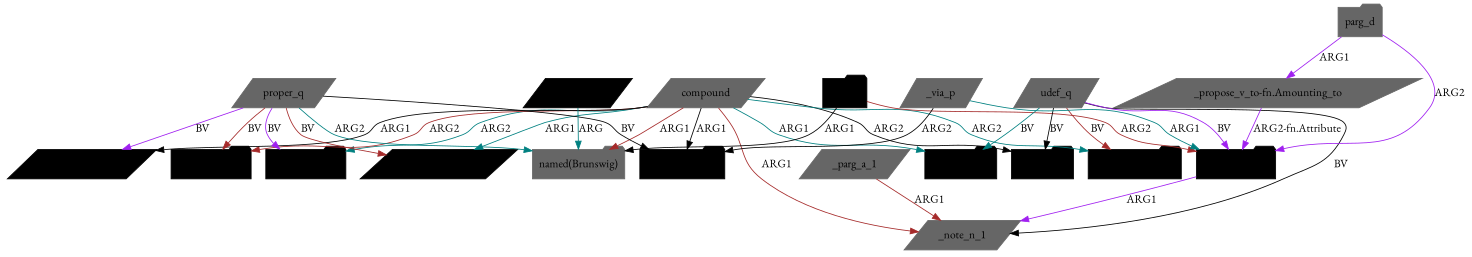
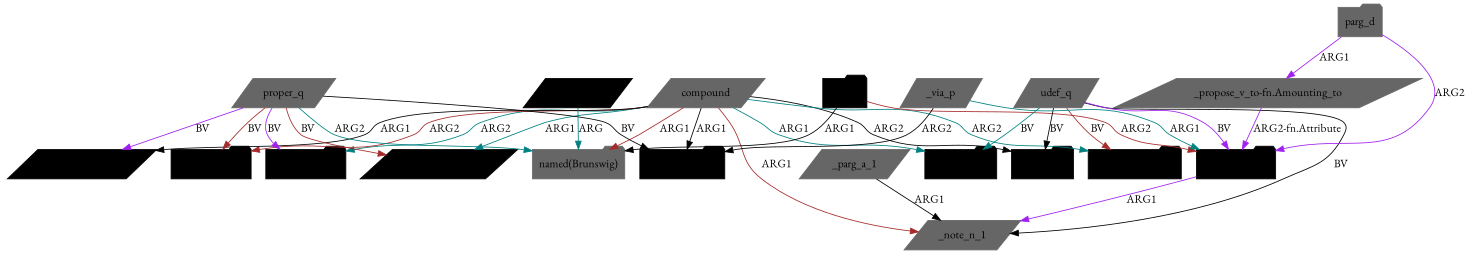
(905, 197) -> (905, 197)
